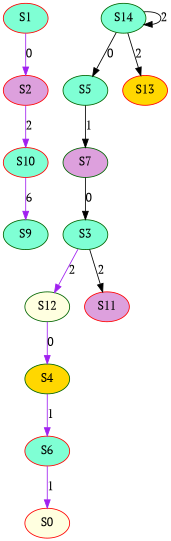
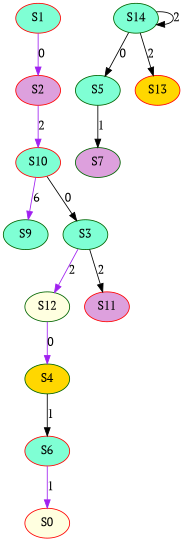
(85, 194) -> (60, 195)
(47, 411) -> (47, 411)
